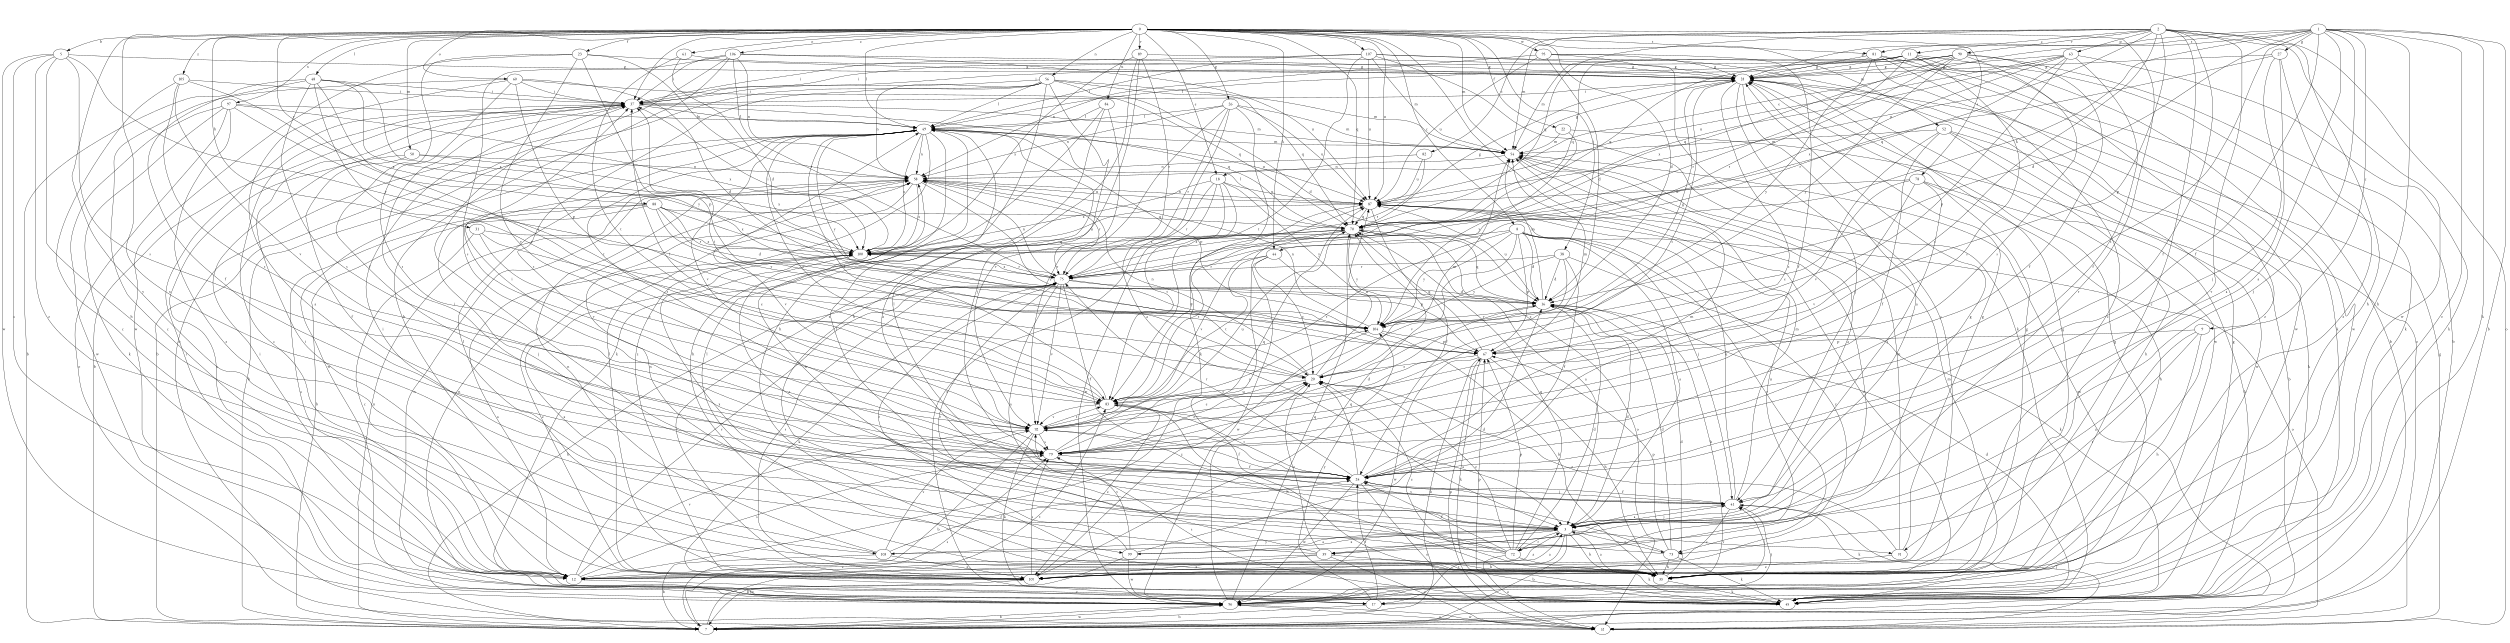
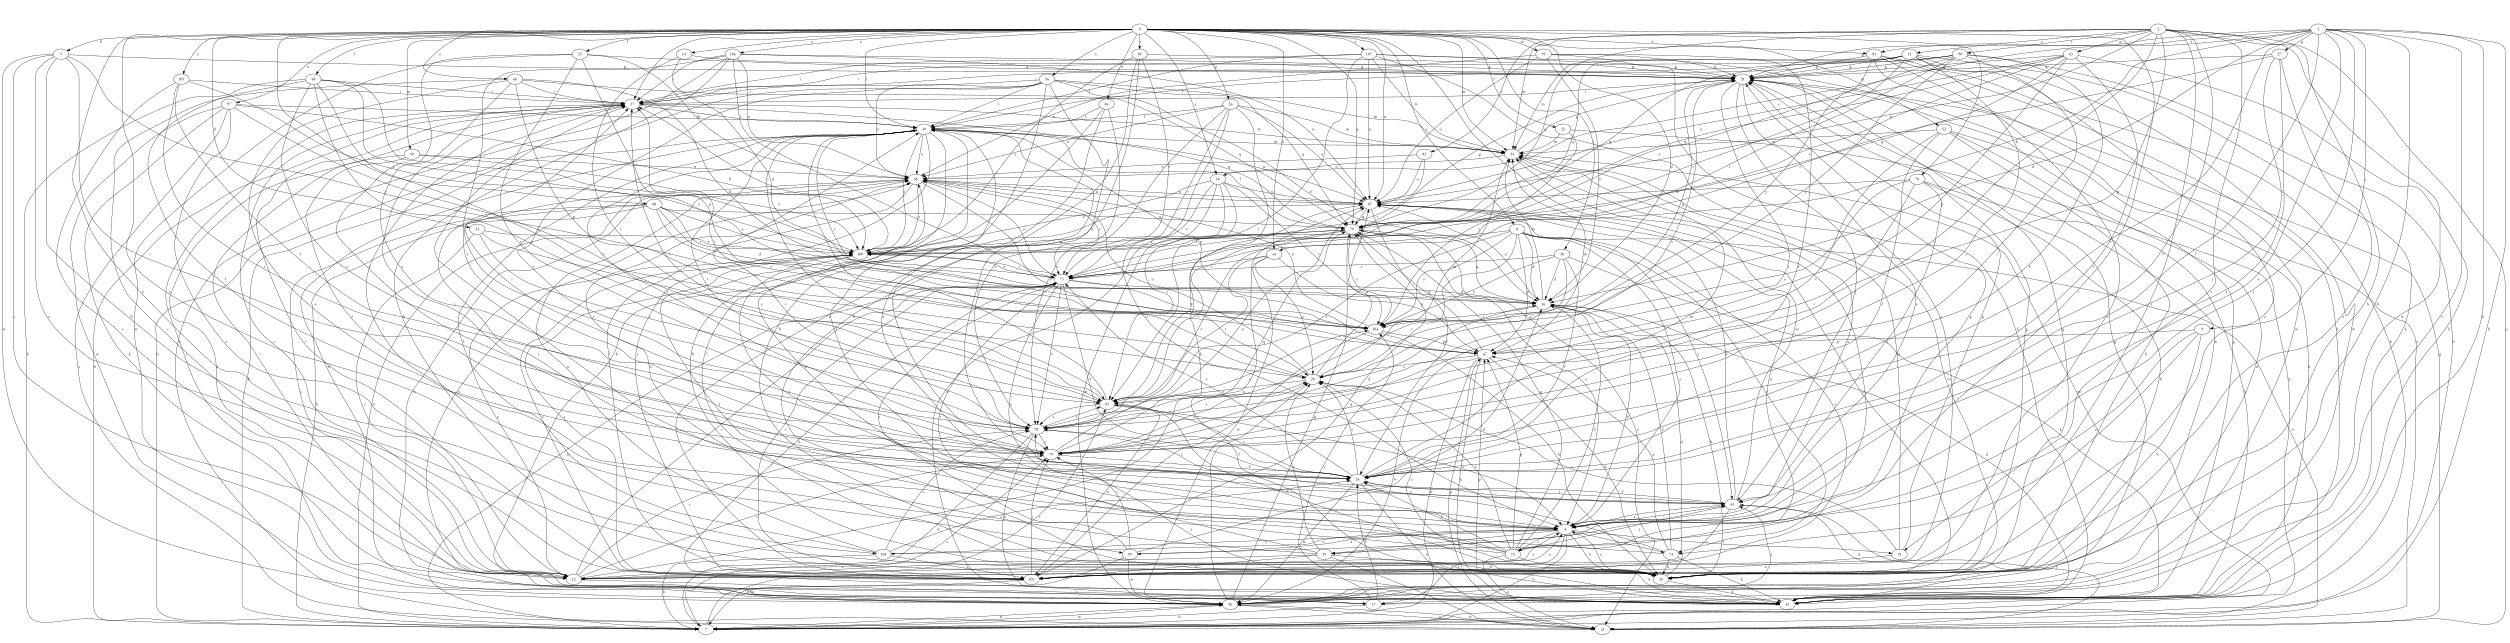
(730, 179) -> (730, 179)
(1752, 570) -> (1621, 529)
